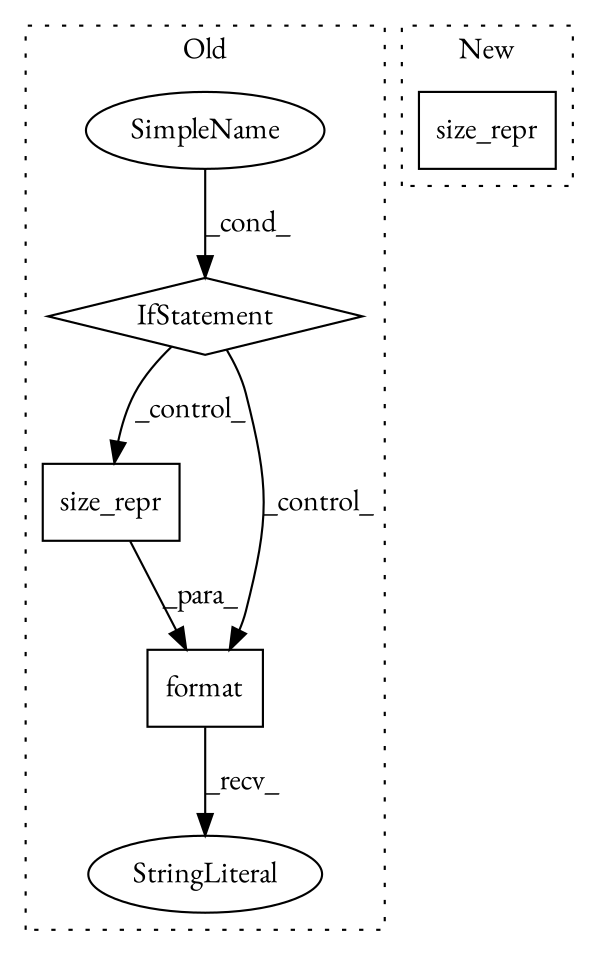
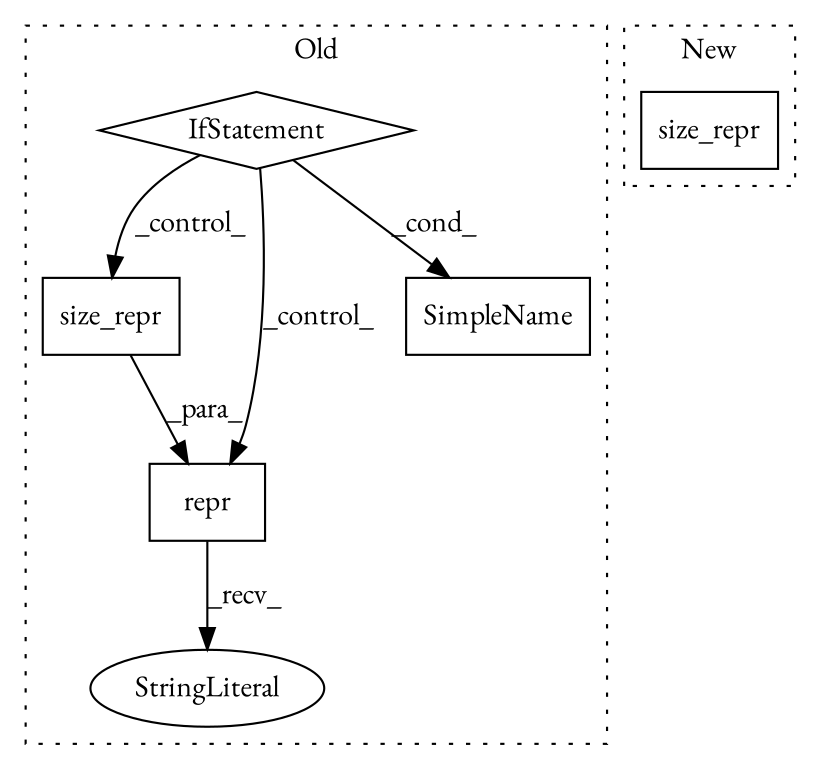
(205, 130) -> (498, 316)
(205, 213) -> (362, 212)
(205, 688) -> (207, 502)
